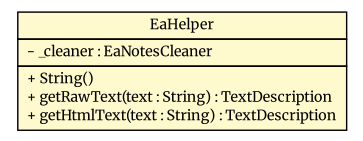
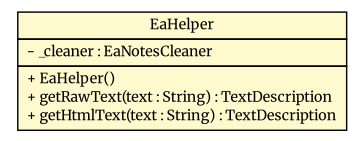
(61, 79) -> (71, 79)
